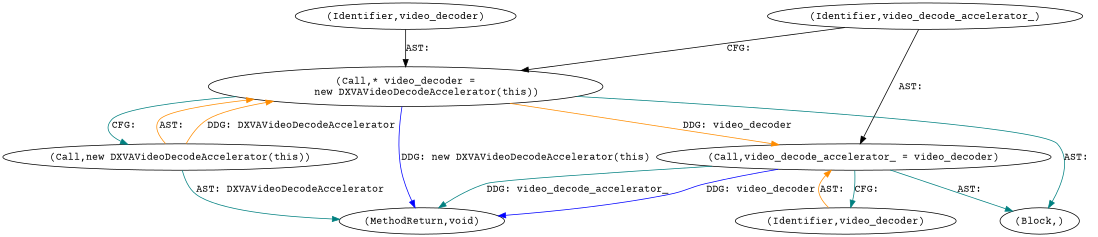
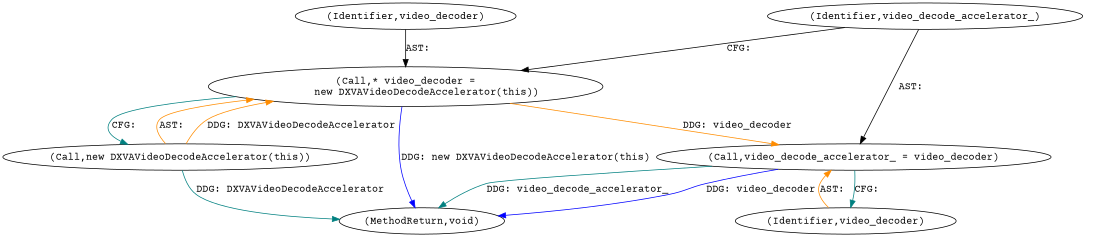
(290, 189) -> (290, 189)
(1040, 221) -> none
